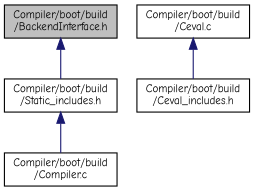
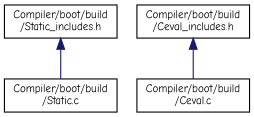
(61, 22) -> none
(193, 64) -> (193, 64)
(61, 169) -> (61, 96)
